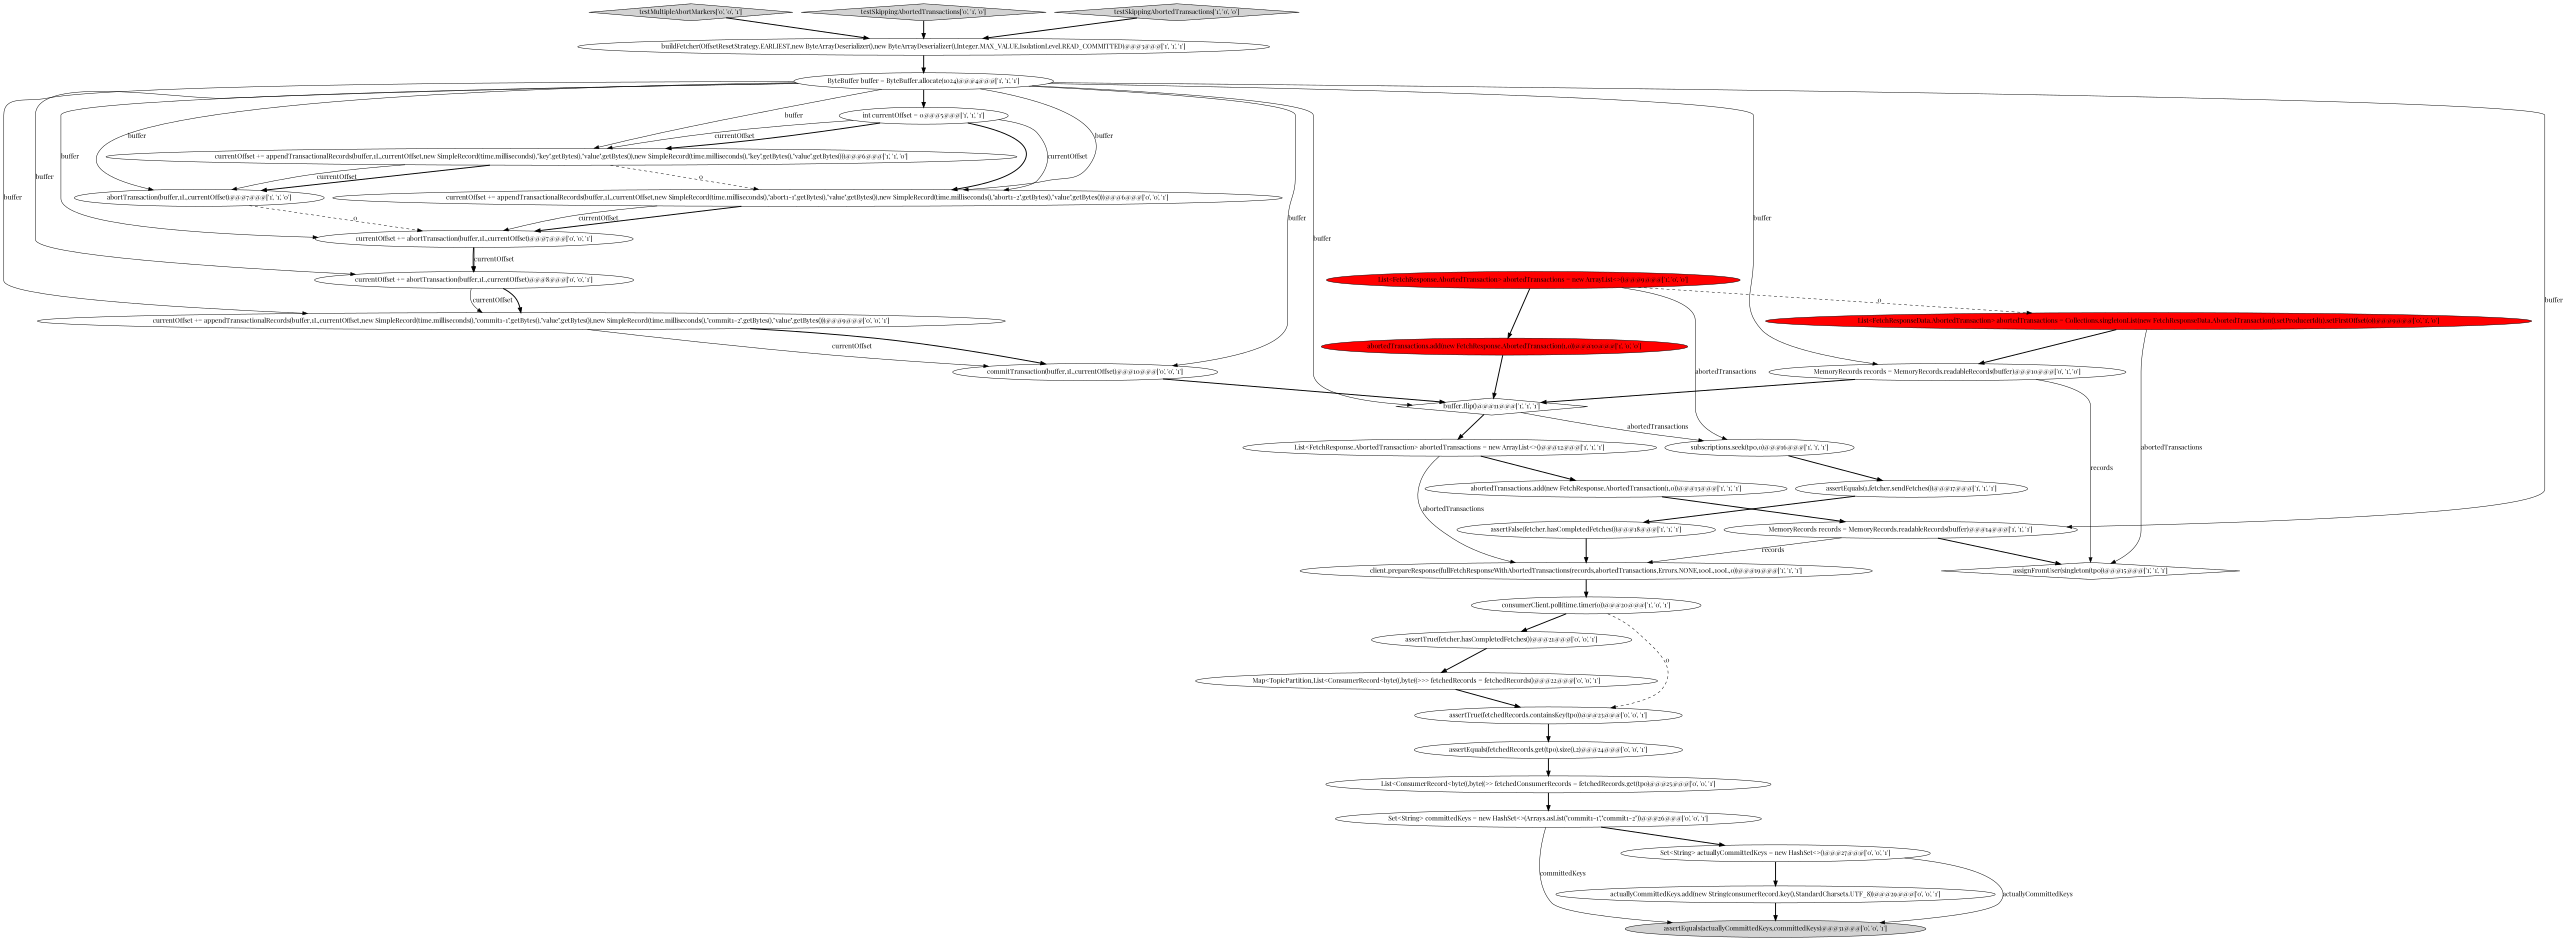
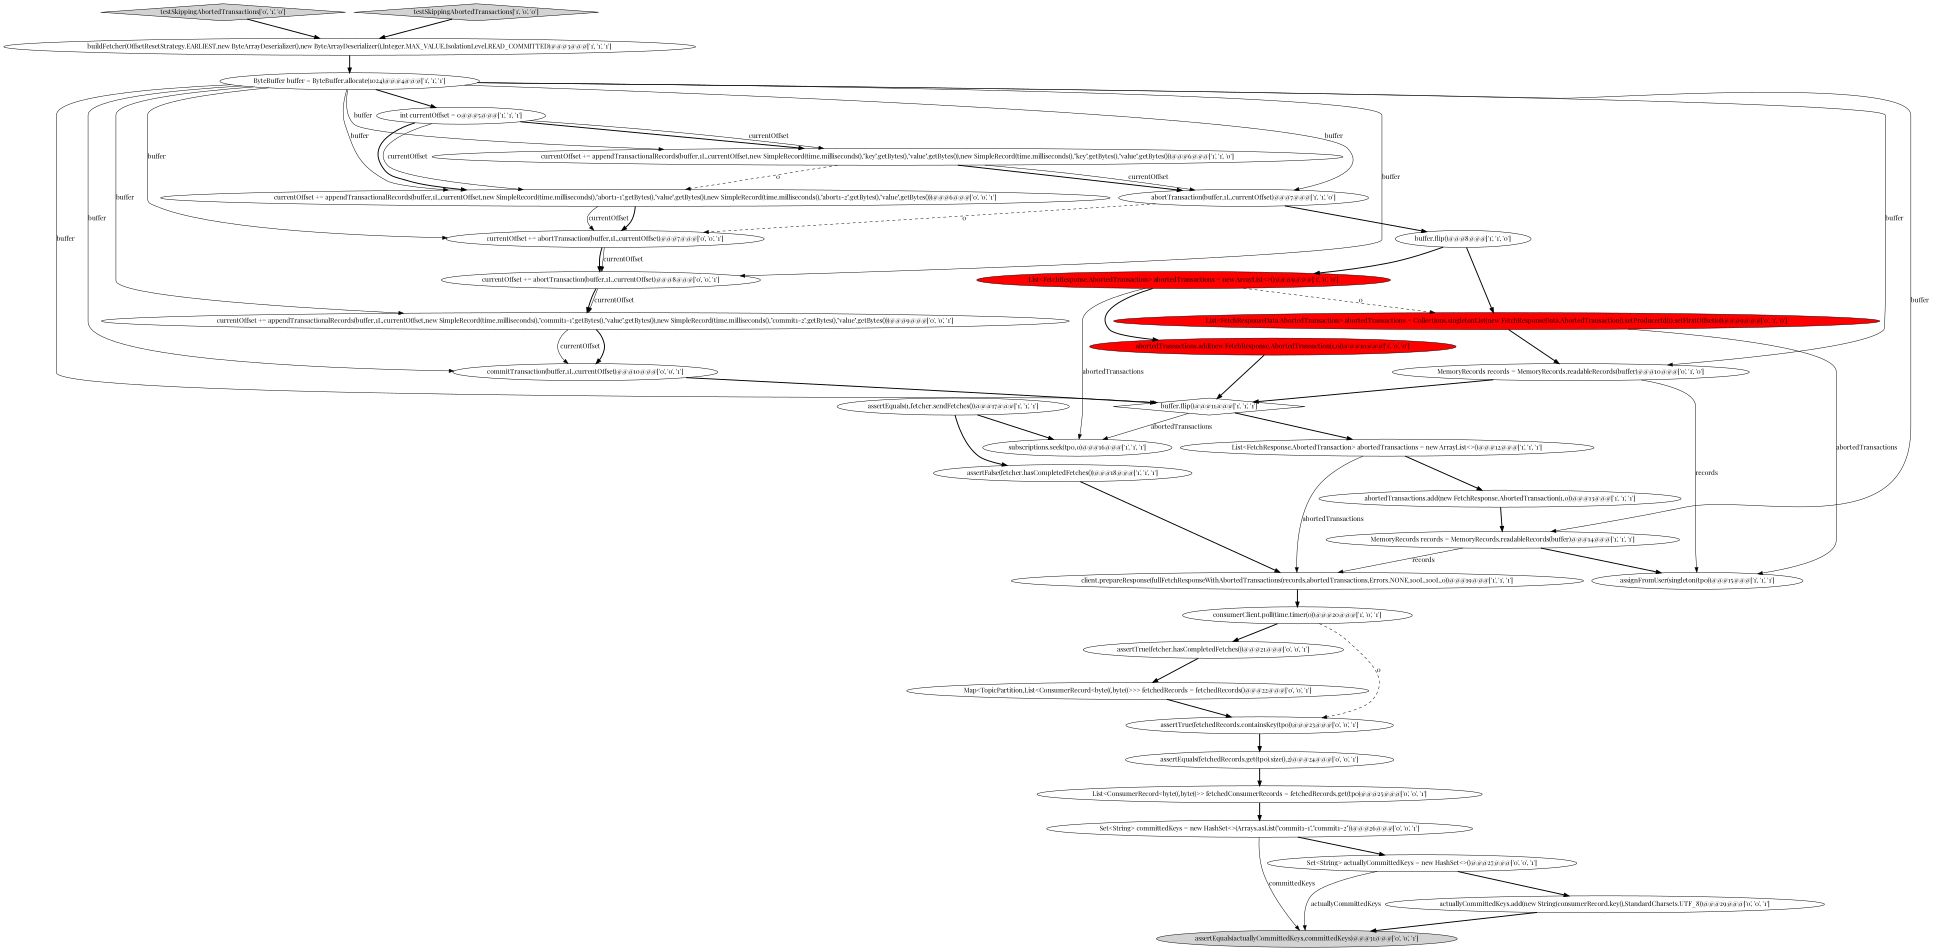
(691, 12) -> none
none -> (1463, 239)
(1833, 468) -> (1013, 426)
(2091, 571) -> (1697, 581)
